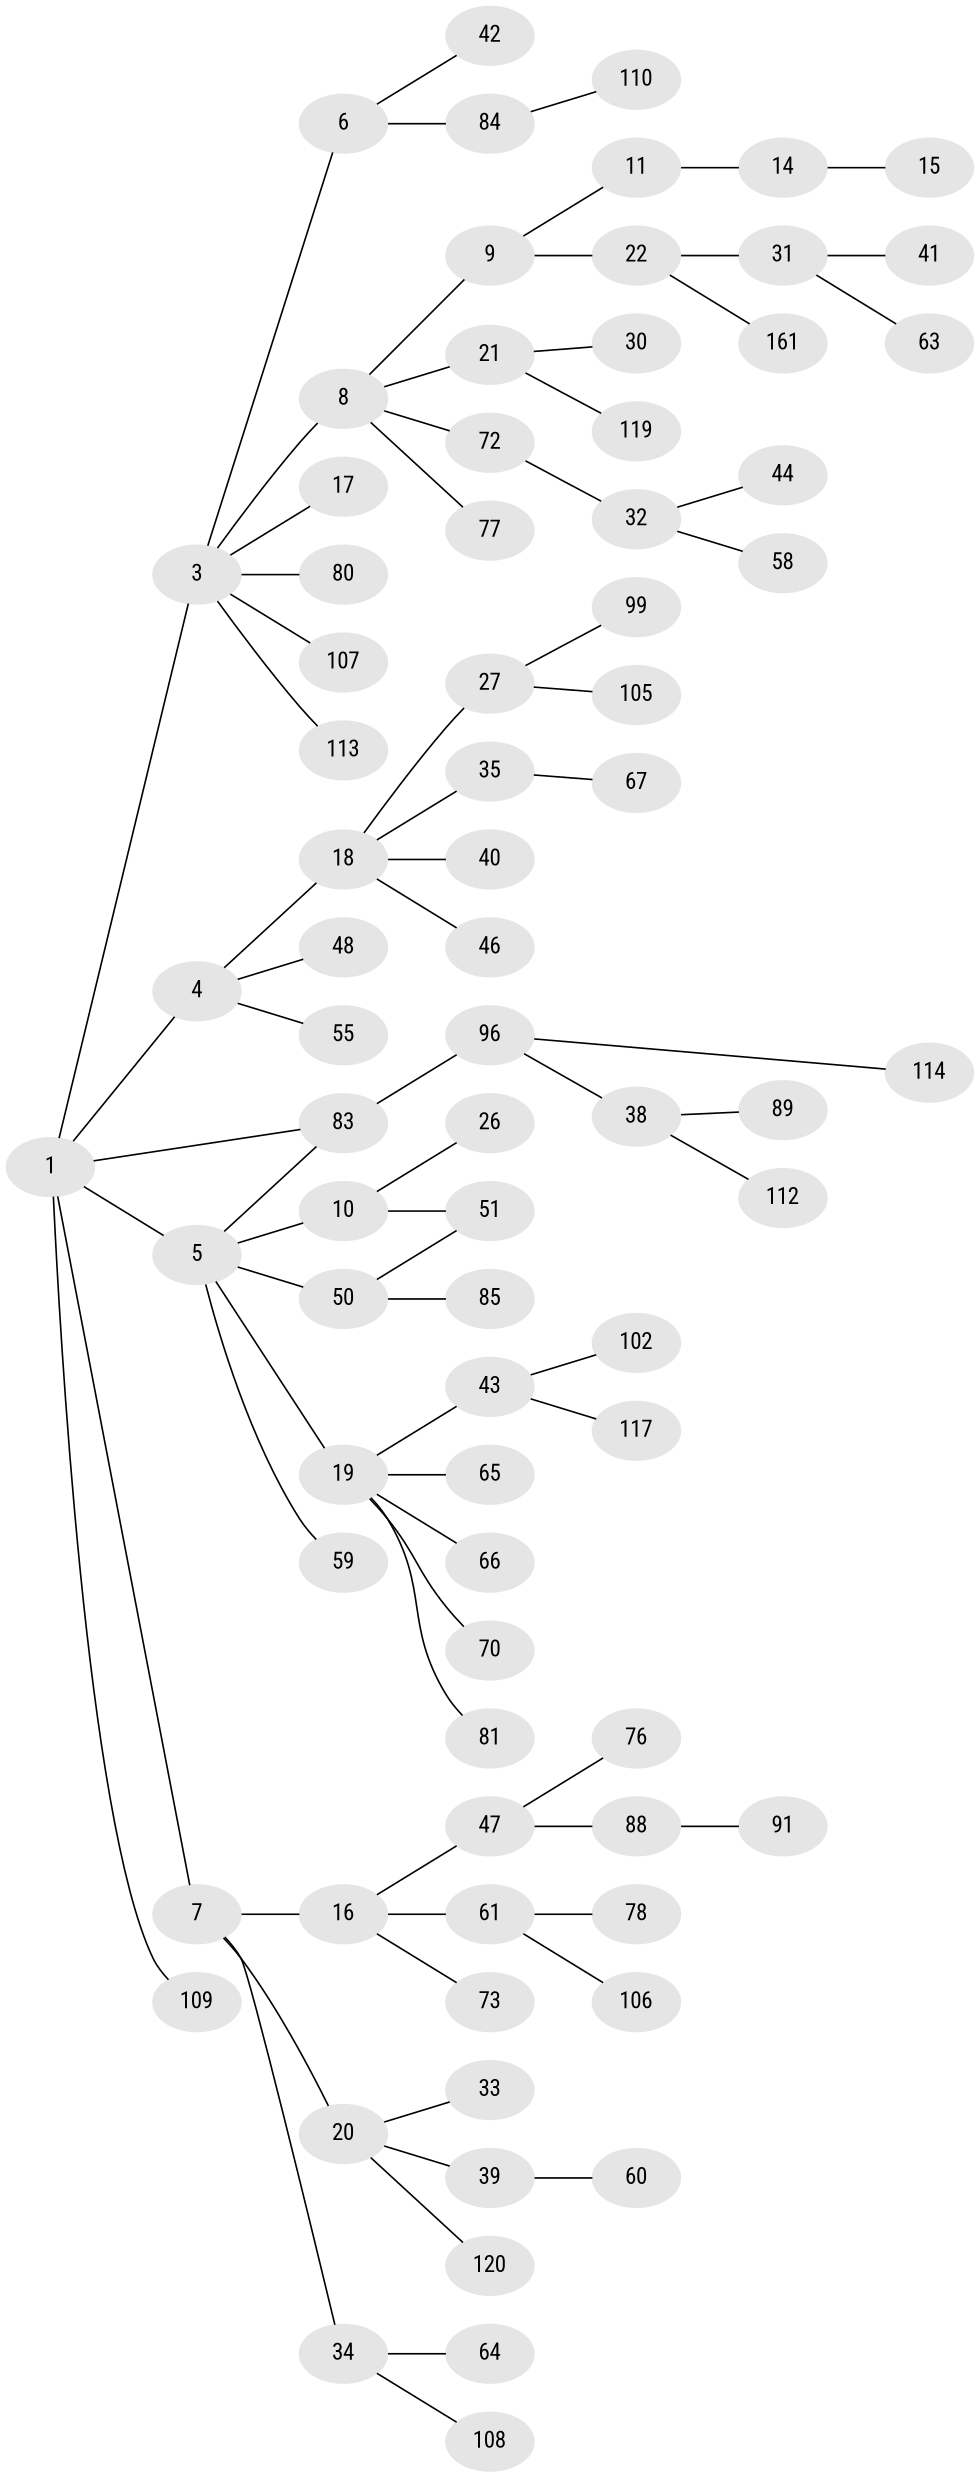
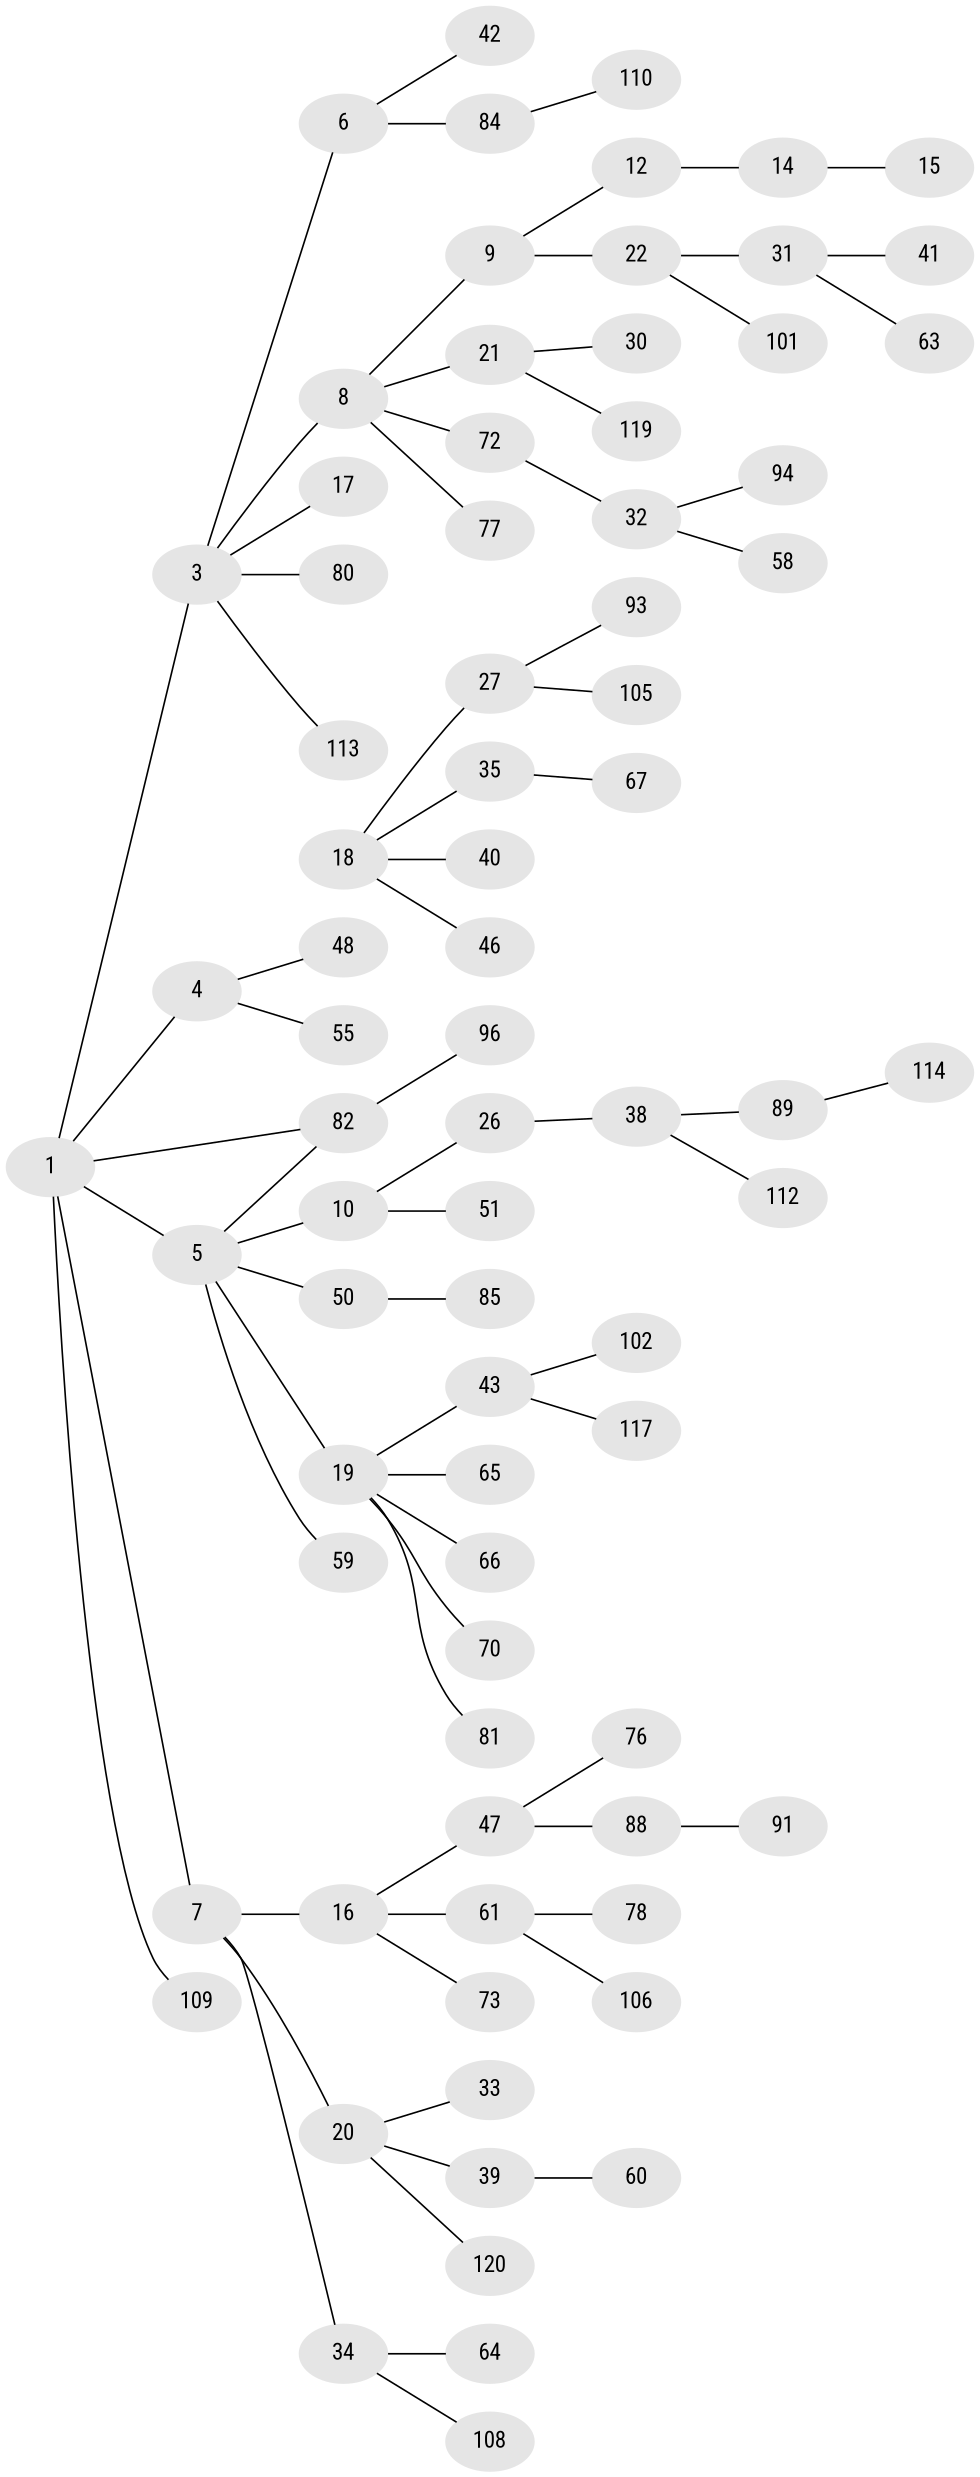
(636, 168) -> (636, 168)
(783, 343) -> (783, 343)
(783, 475) -> (783, 475)
(636, 607) -> (636, 607)
(343, 663) -> none
(270, 925) -> none
(710, 1054) -> (856, 1091)
(563, 1076) -> (563, 1120)
(343, 1123) -> (343, 1123)
(417, 1255) -> none
